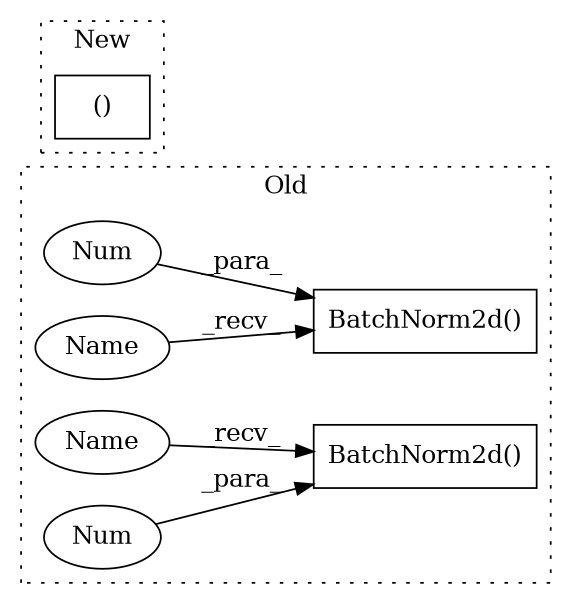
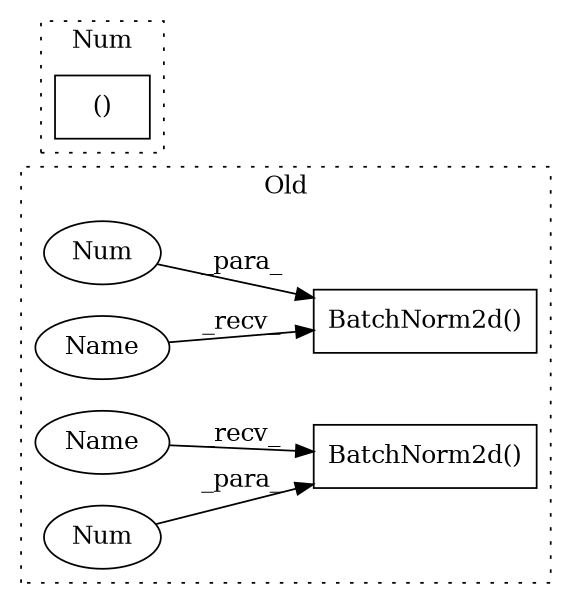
(102, 41) -> (102, 41)
